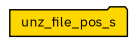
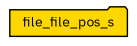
(69, 23) -> (69, 23)
